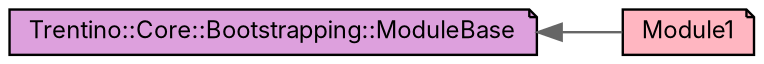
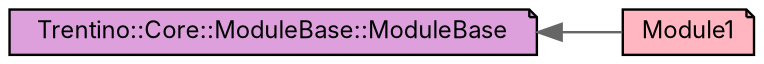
(273, 32) -> (273, 32)
